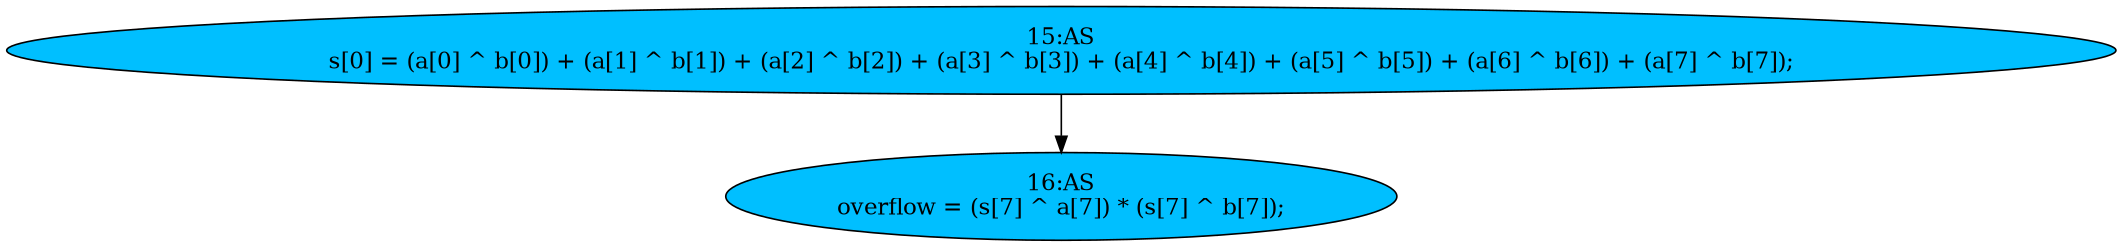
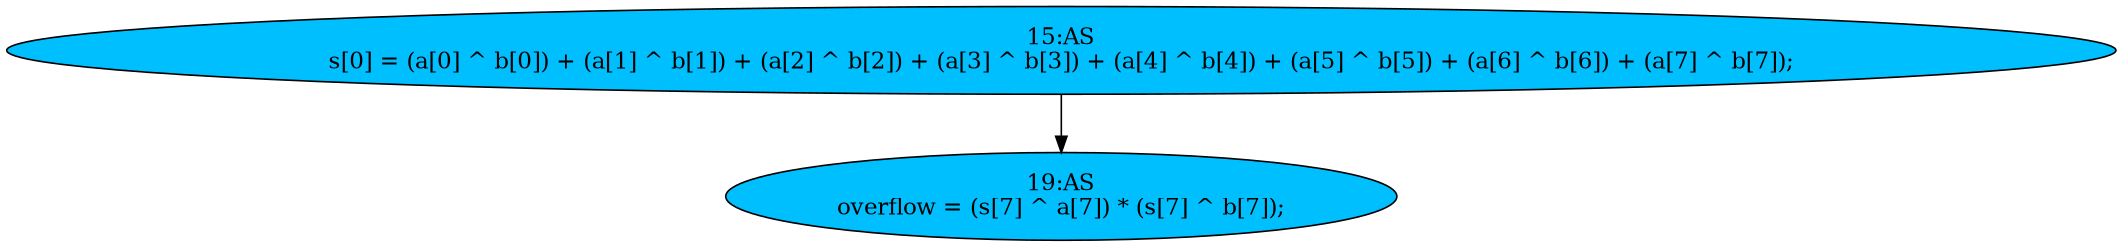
(1061, 196) -> (1061, 196)
